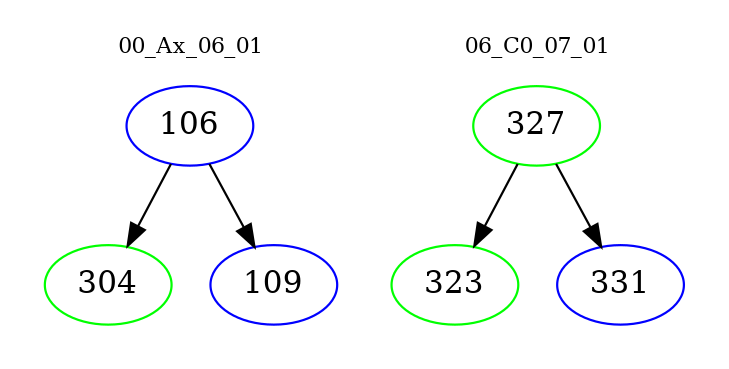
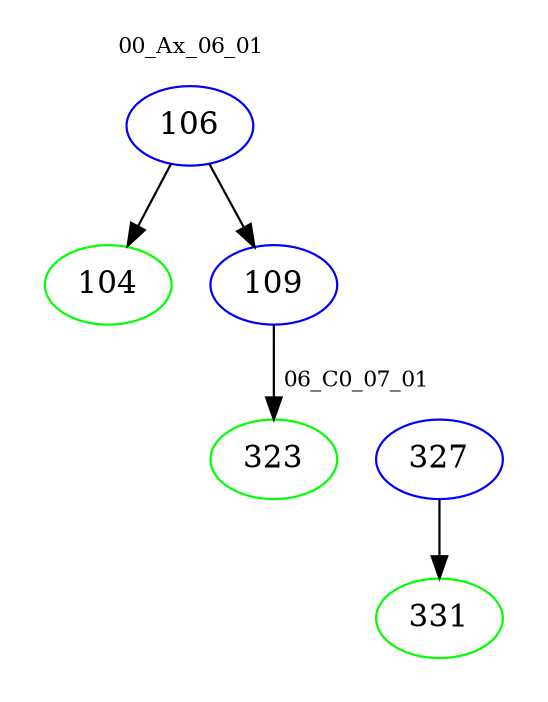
(537, 126) -> (439, 459)
(501, 195) -> (274, 373)
(108, 285) -> (108, 285)
(621, 285) -> (439, 618)
